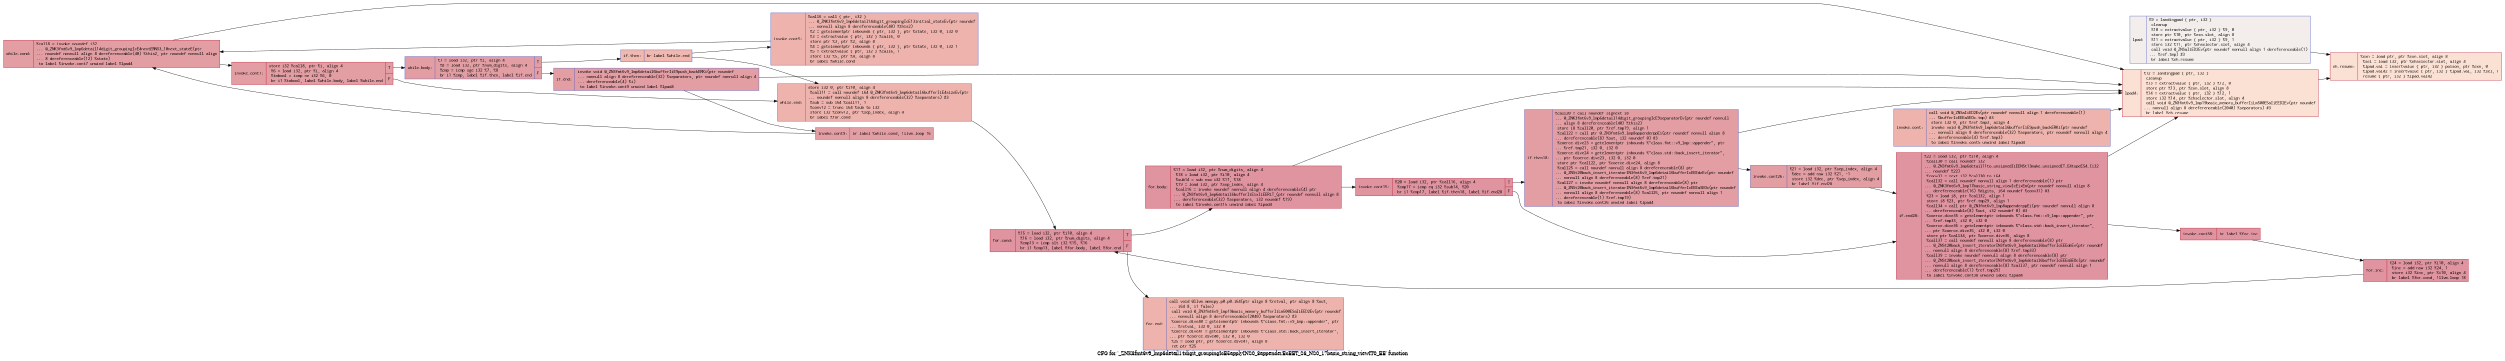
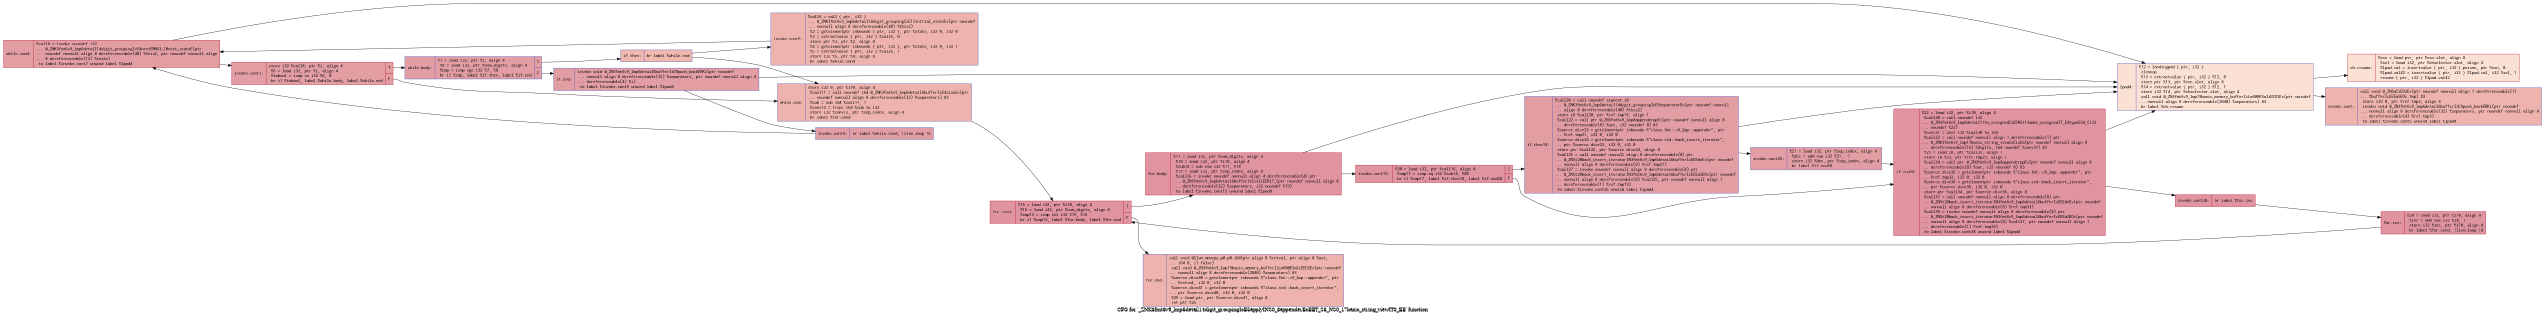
(2220, 40) -> none
(2220, 93) -> (2215, 87)
(2115, 110) -> (2318, 96)
